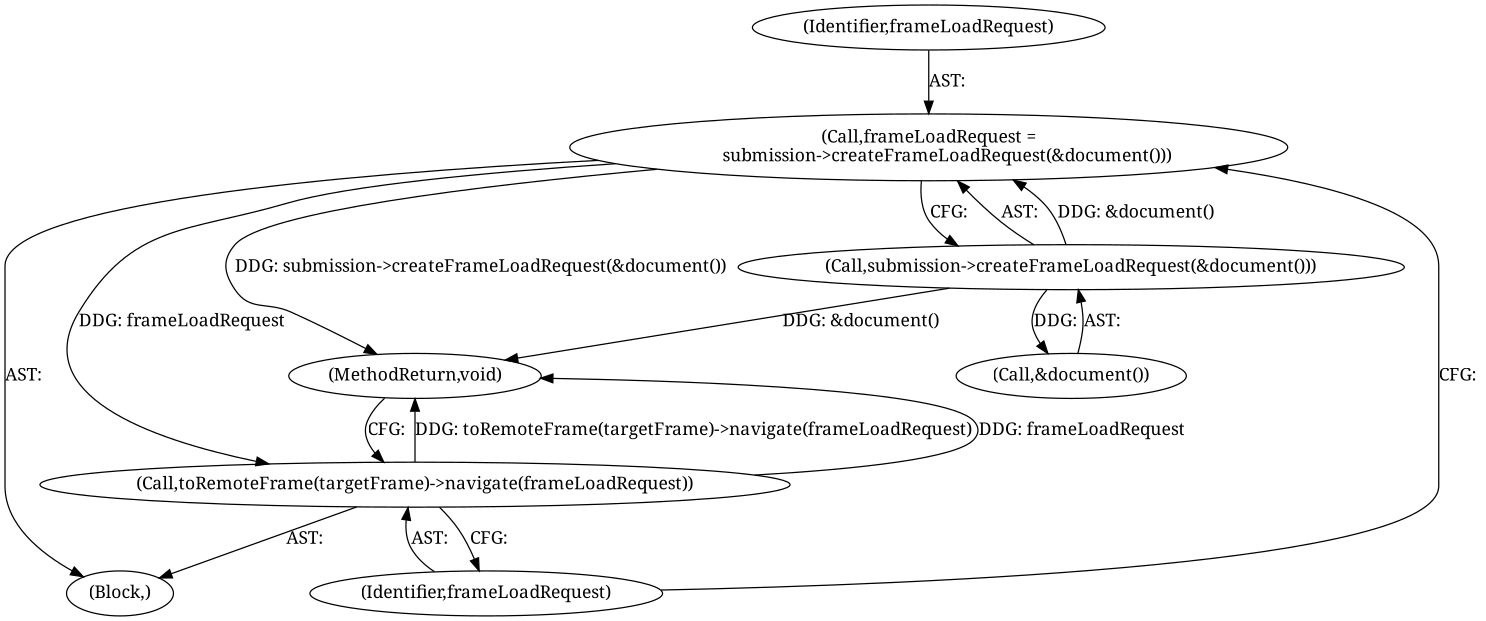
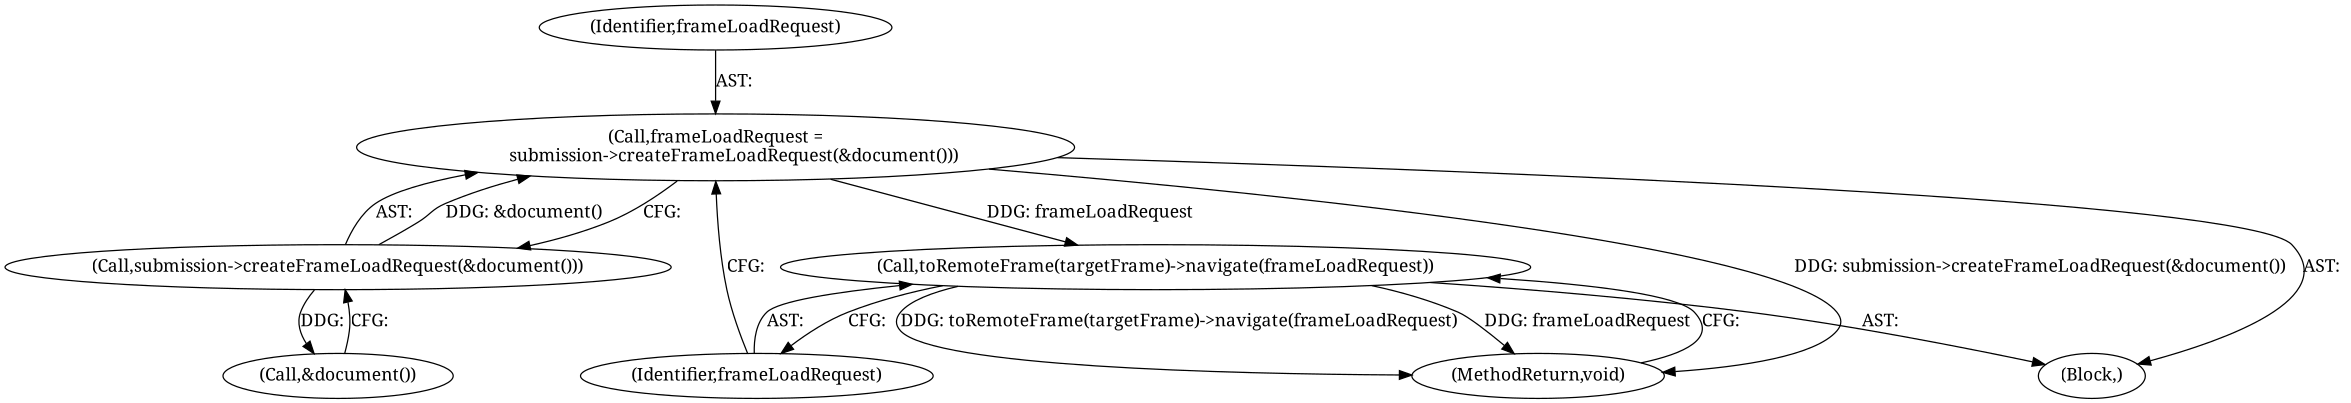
(1105, 322) -> (372, 322)
(733, 323) -> none
